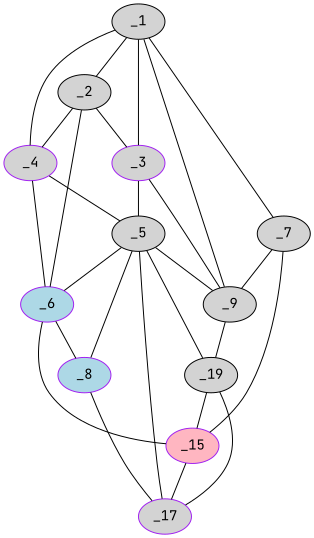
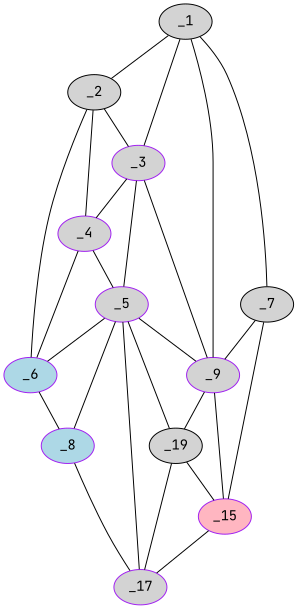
(51, 72) -> (111, 198)
(138, 234) -> (122, 304)
(230, 304) -> (213, 375)
(70, 413) -> (219, 446)
